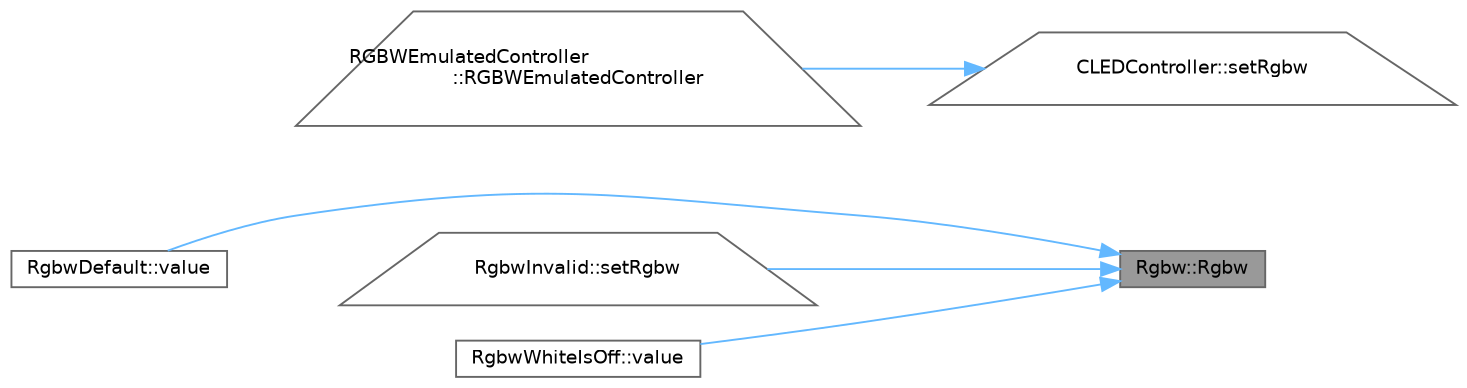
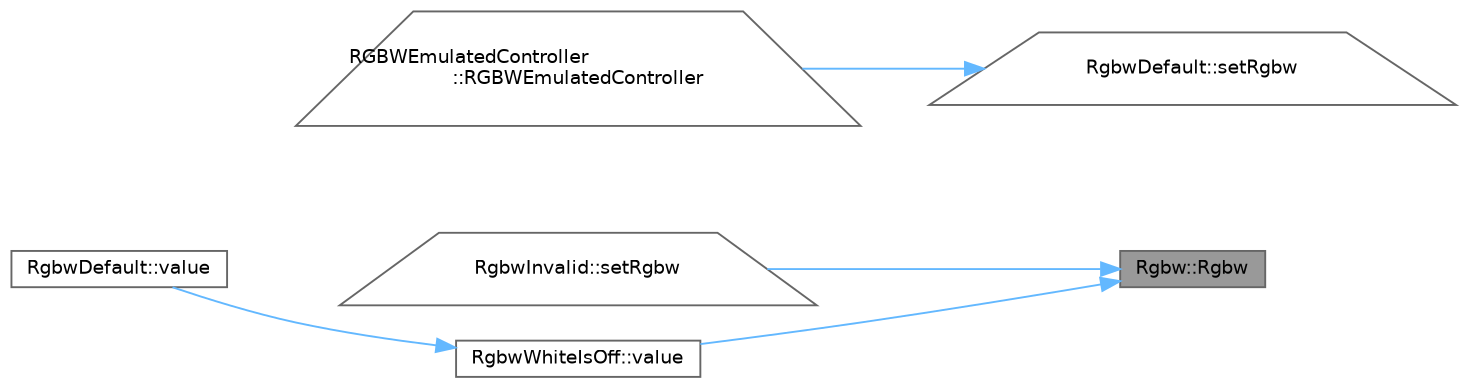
(1193, 69) -> (1193, 69)
(633, 197) -> (303, 324)
